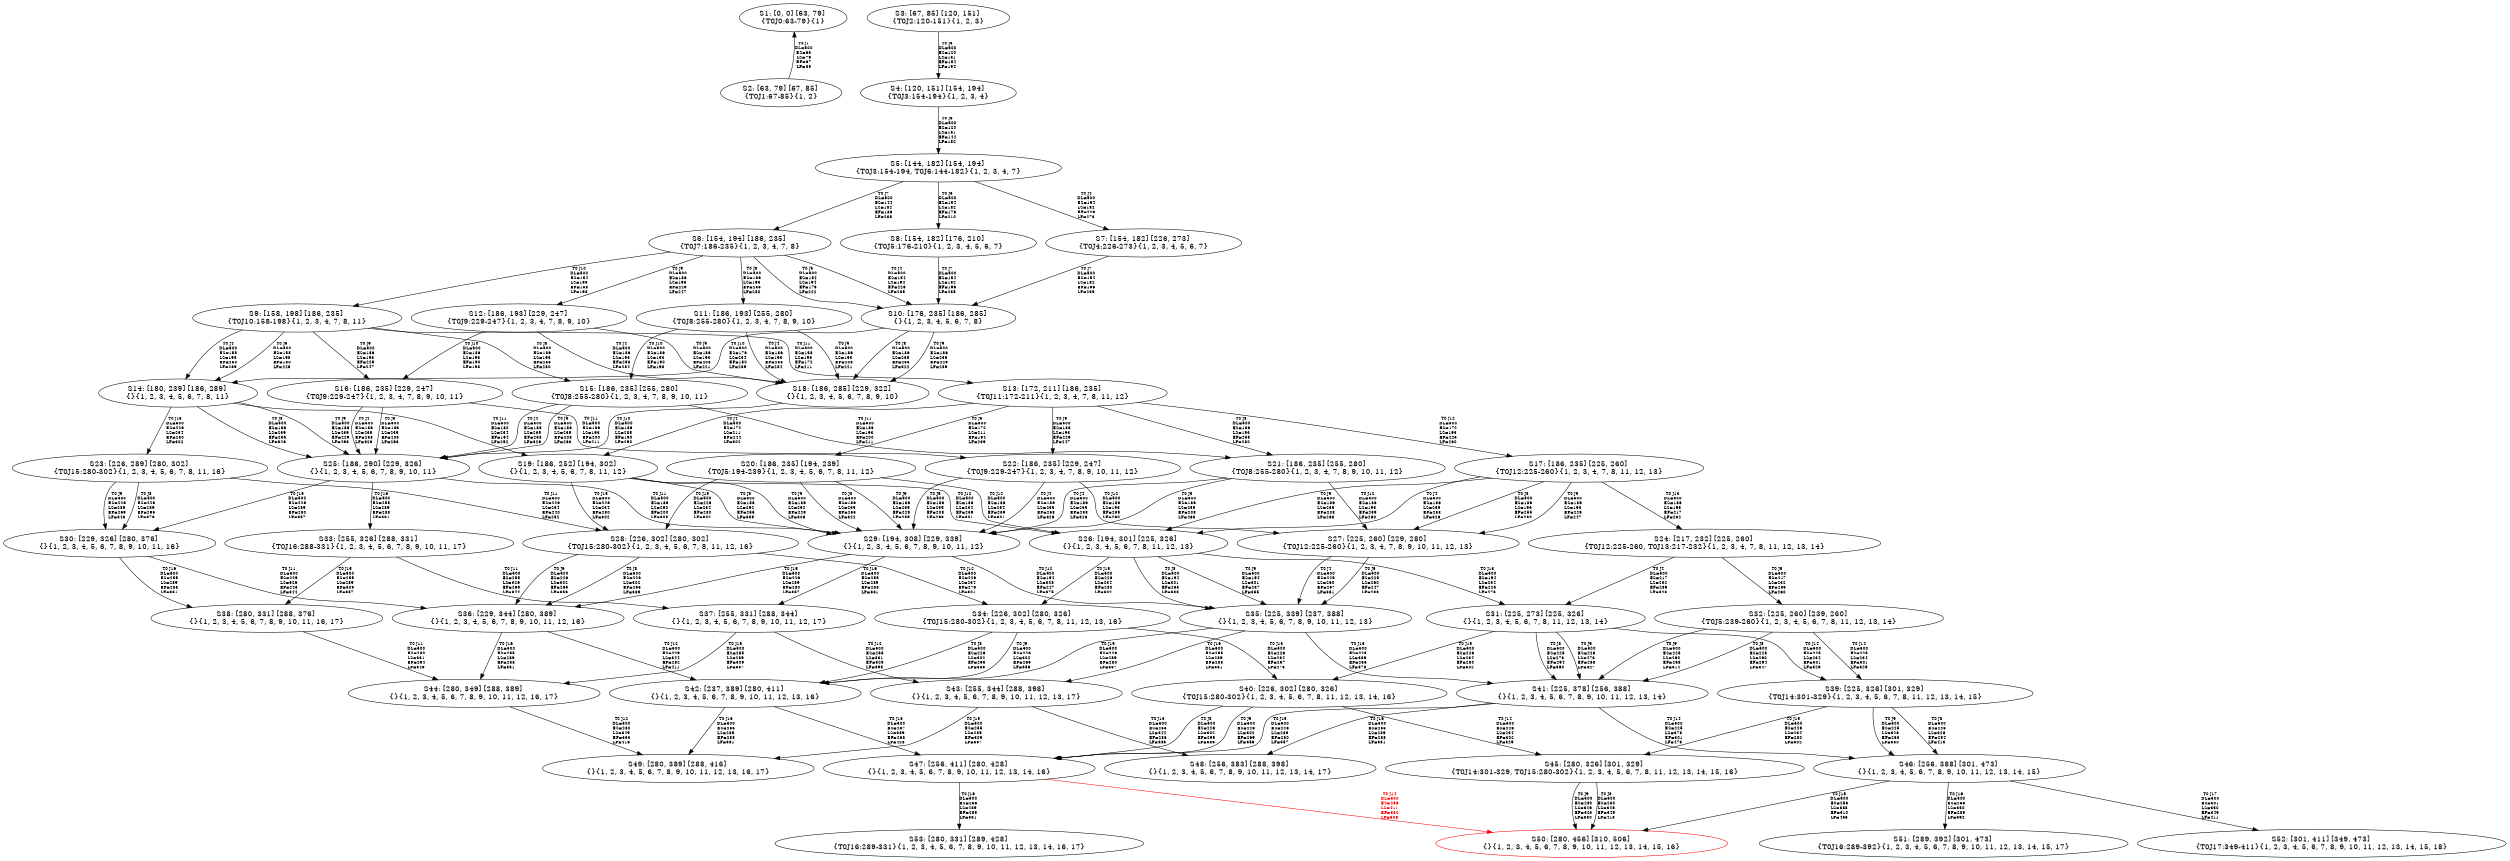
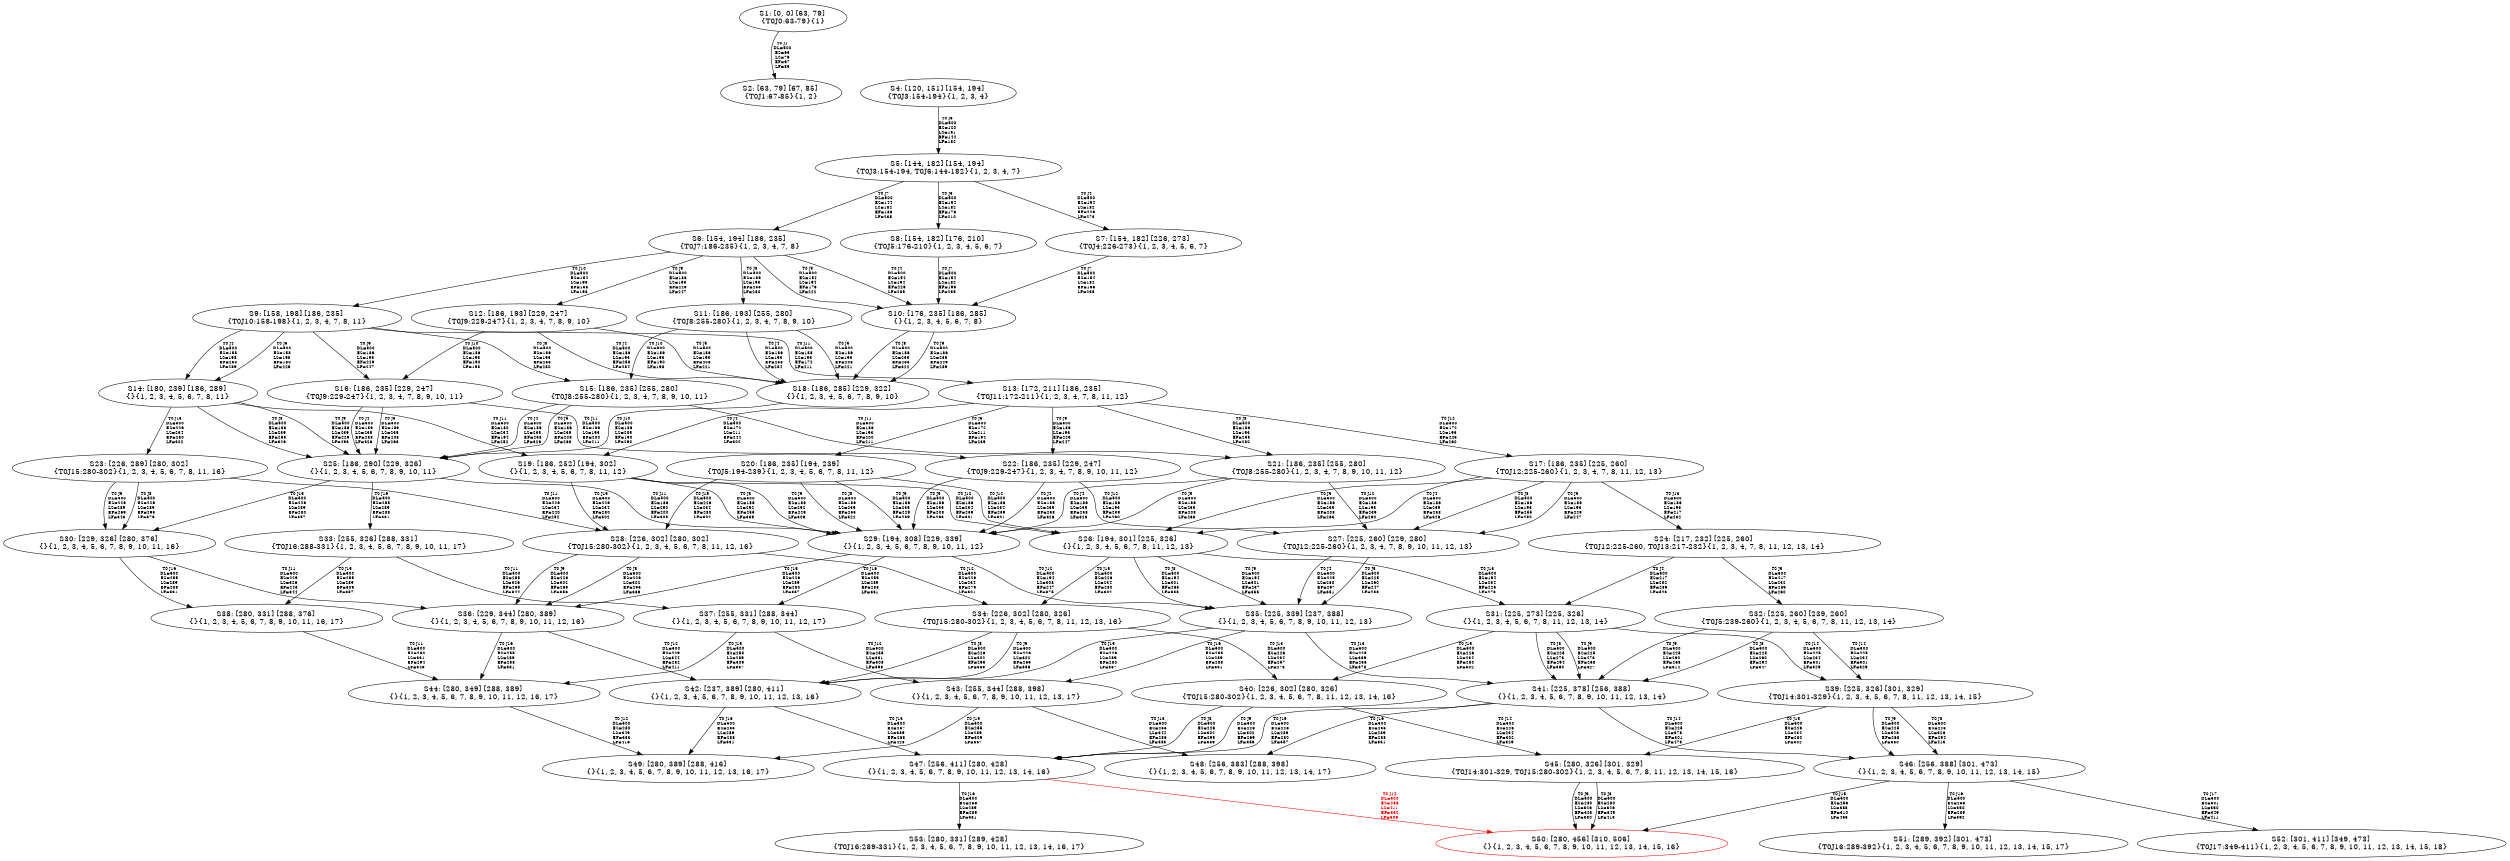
(938, 18) -> none
(794, 58) -> (771, 52)
(570, 377) -> none
